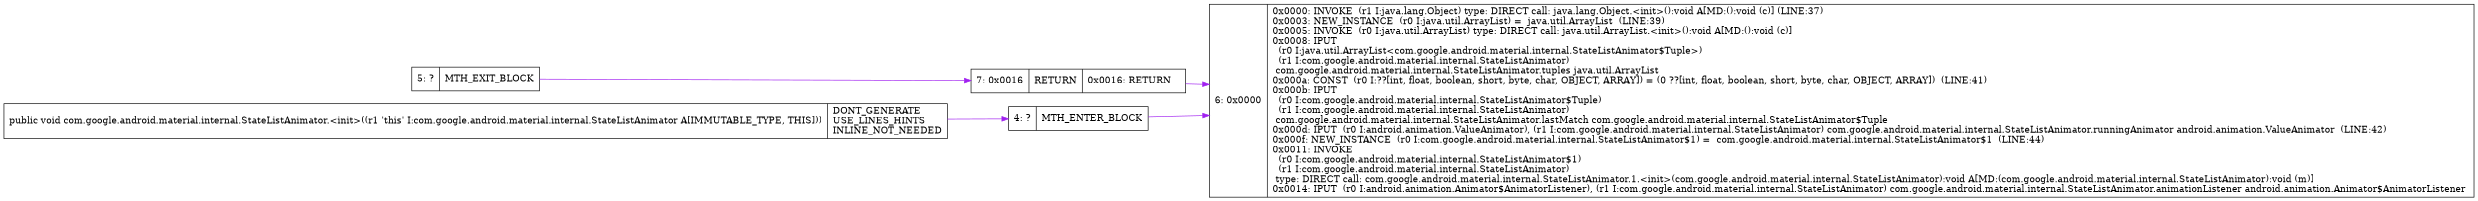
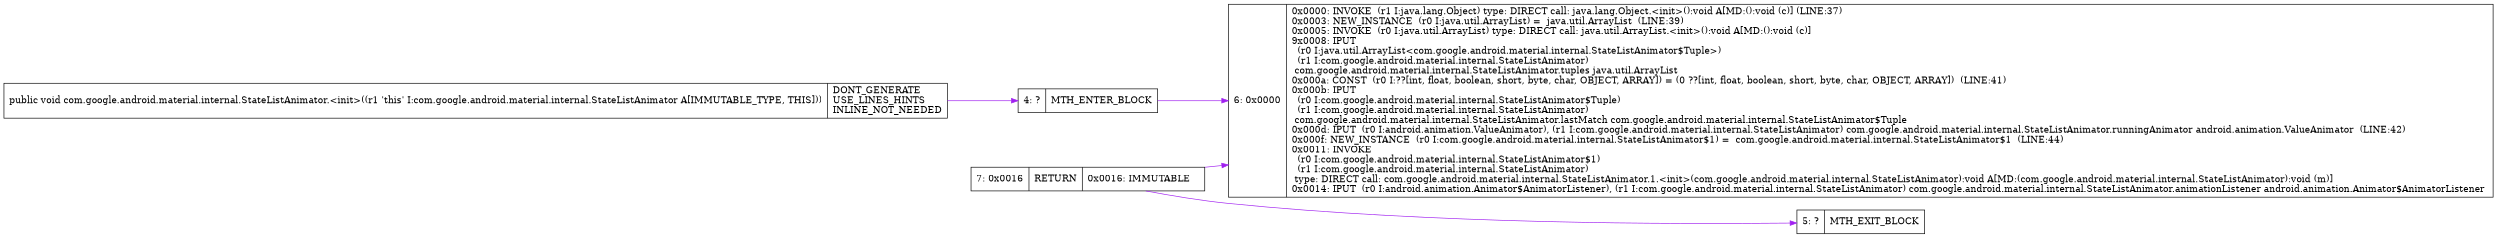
(1308, 41) -> (1327, 41)
(752, 80) -> (1467, 219)
(1134, 81) -> (1144, 179)
